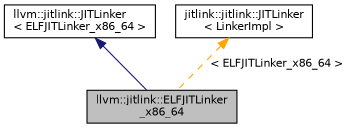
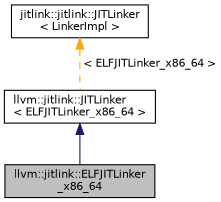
(199, 68) -> (80, 70)
